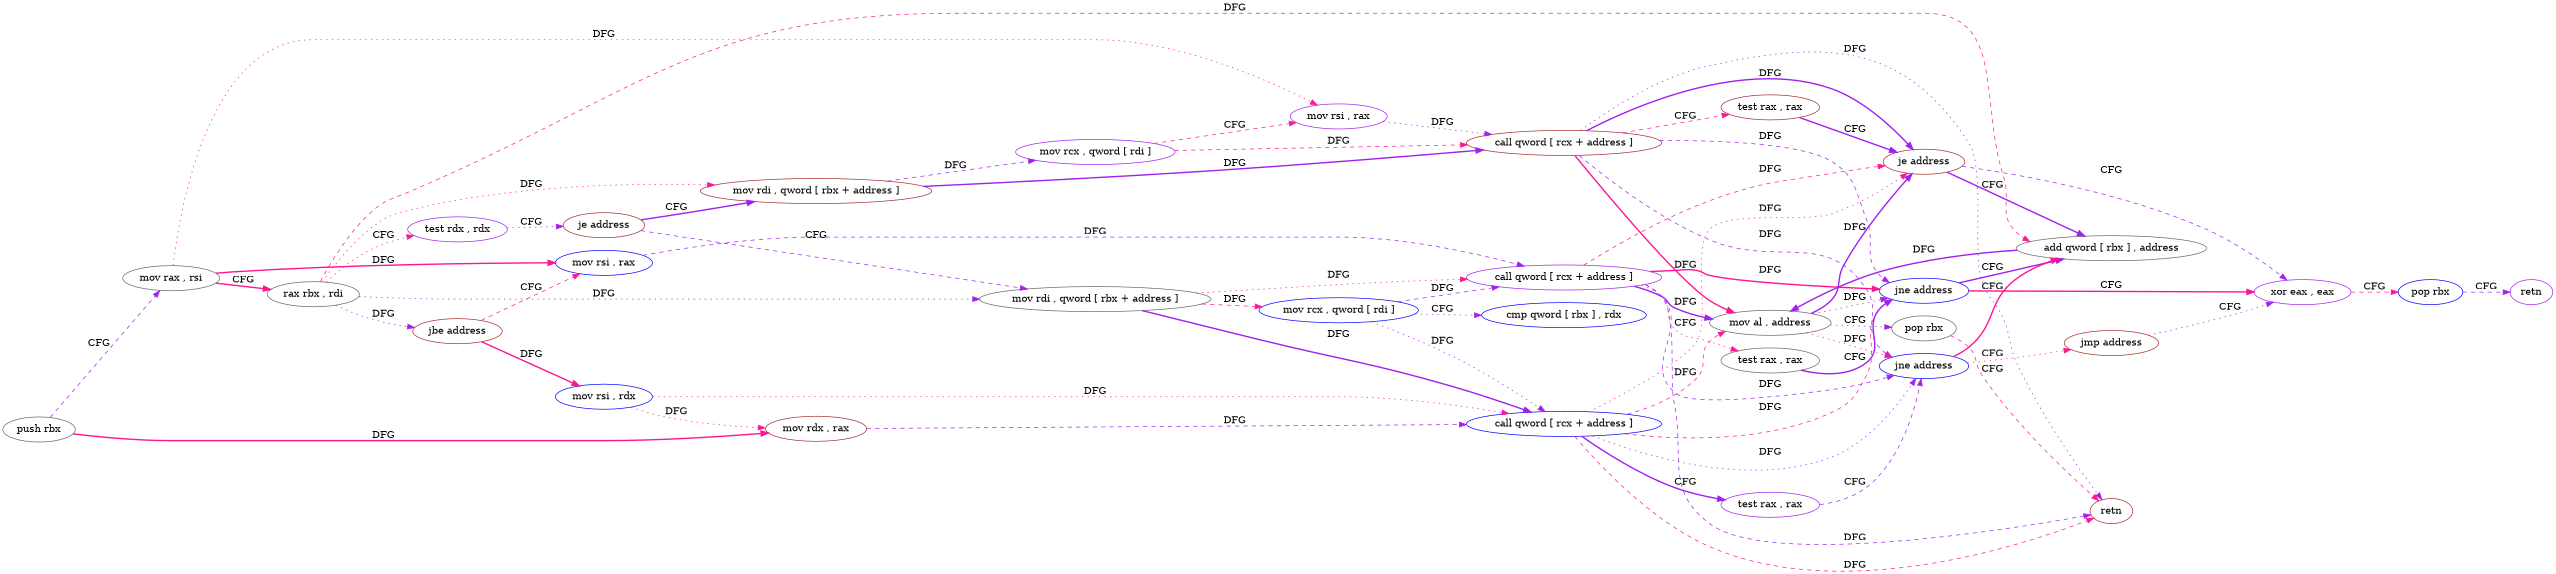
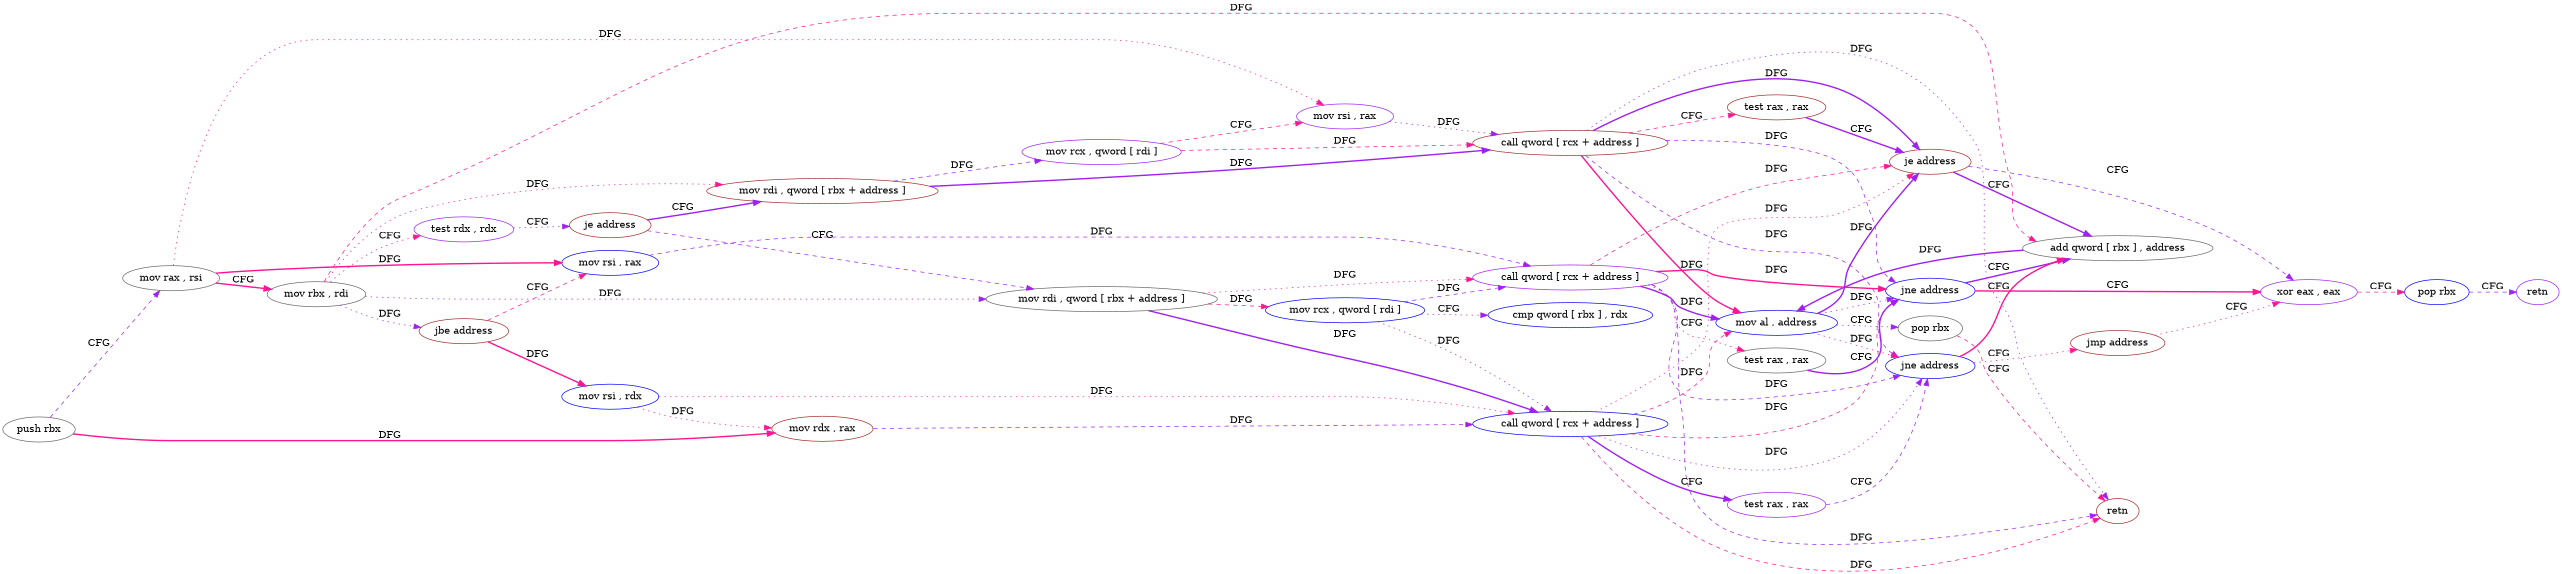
(313, 294) -> (316, 294)
(2208, 321) -> (2214, 321)
(1770, 323) -> (1777, 323)
